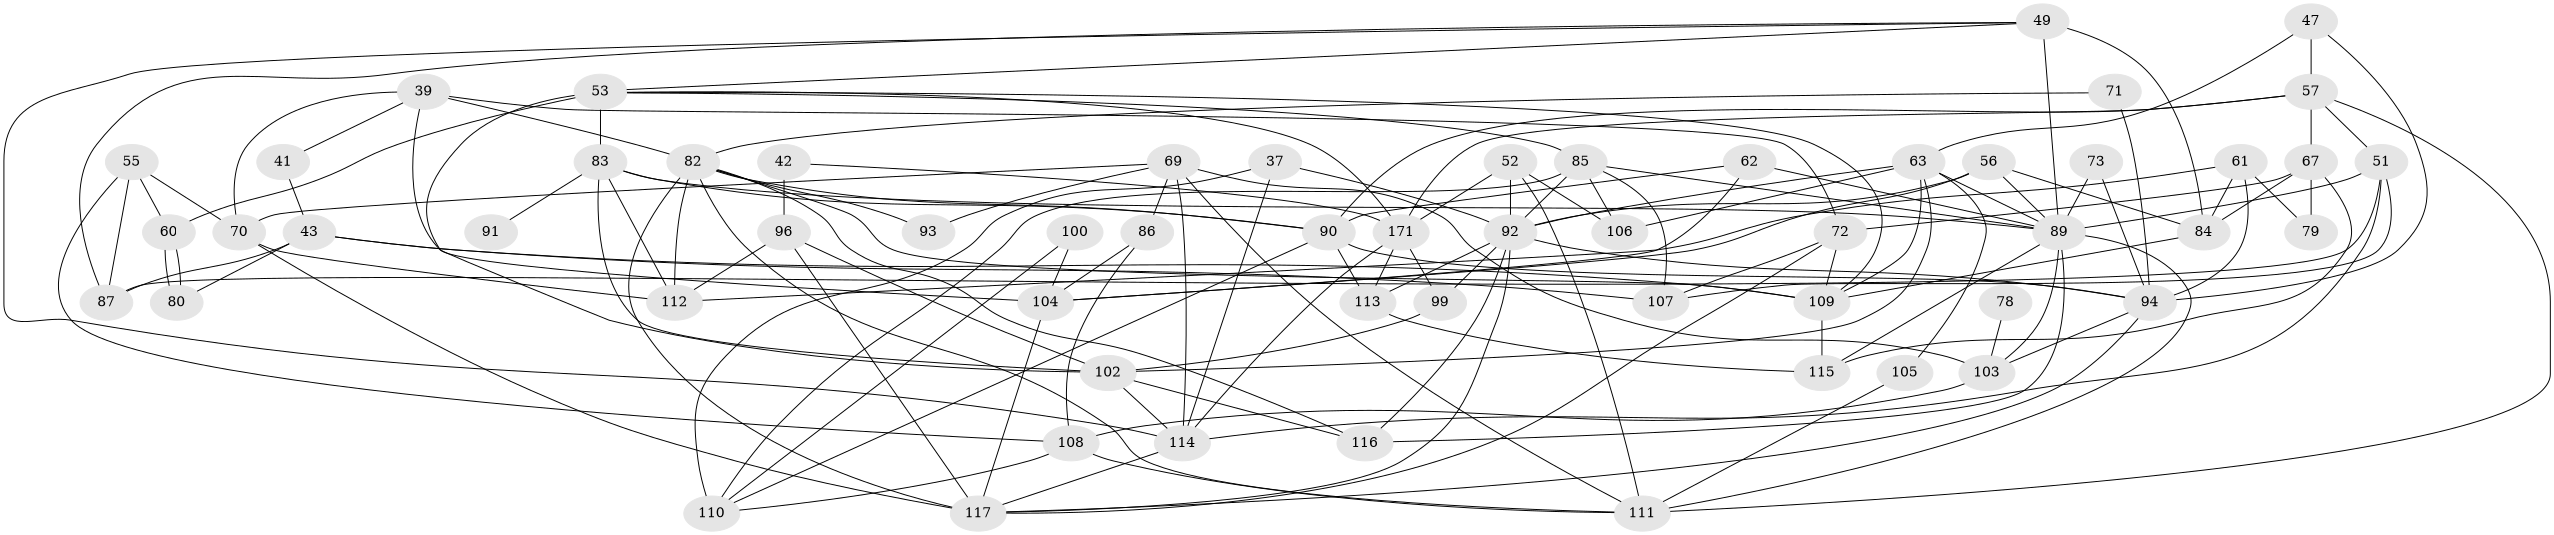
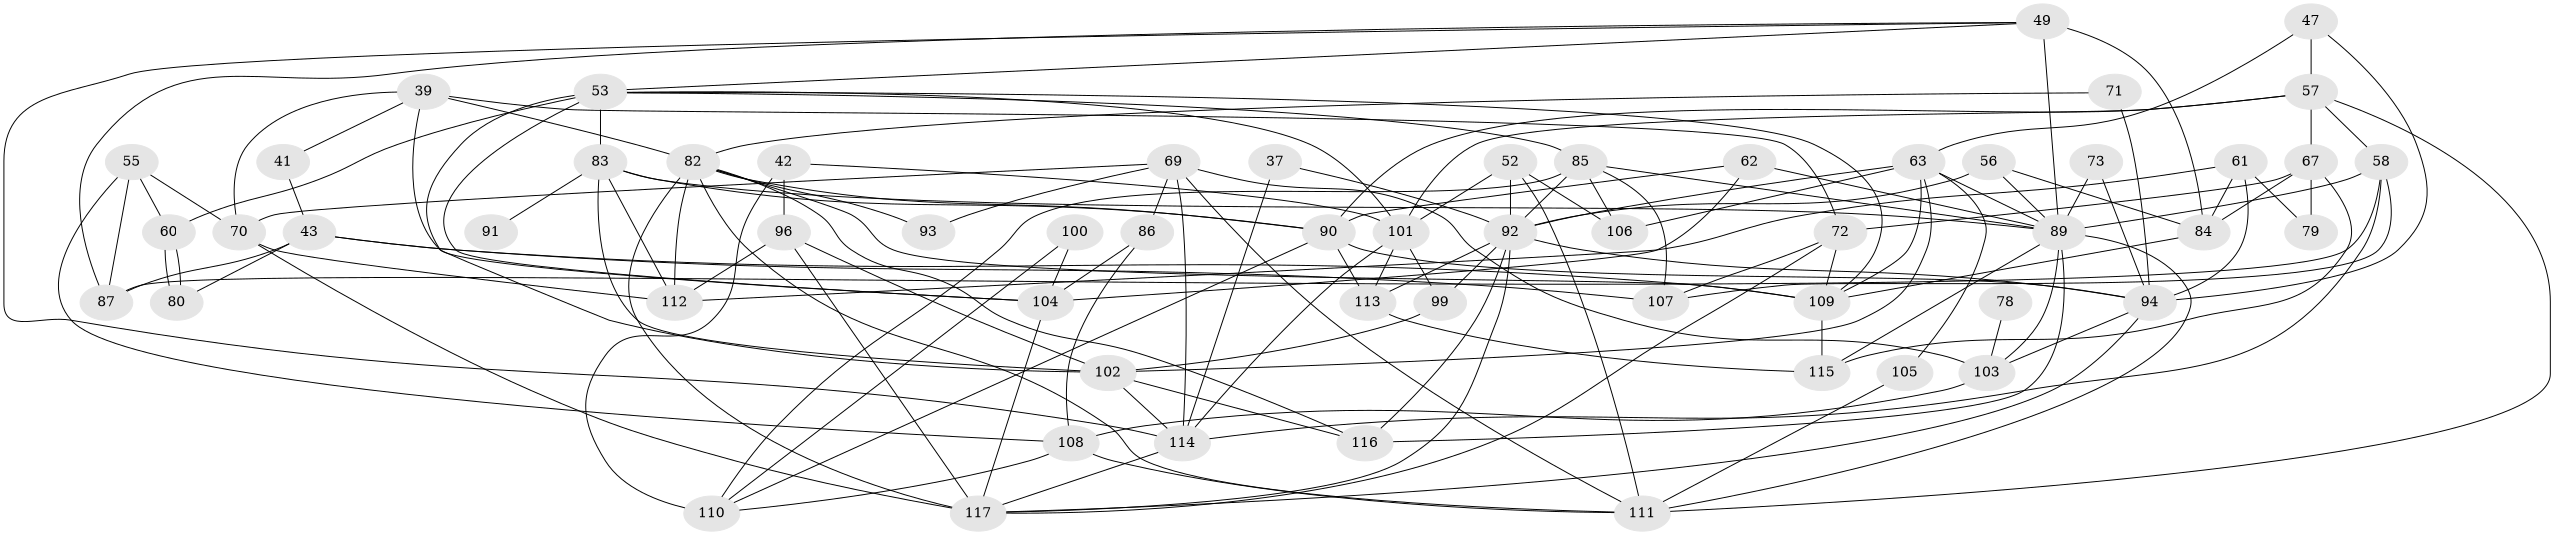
(2381, 162) -> (2381, 162)
(1401, 232) -> (1401, 232)
(964, 250) -> (632, 337)
(1685, 251) -> (445, 230)
